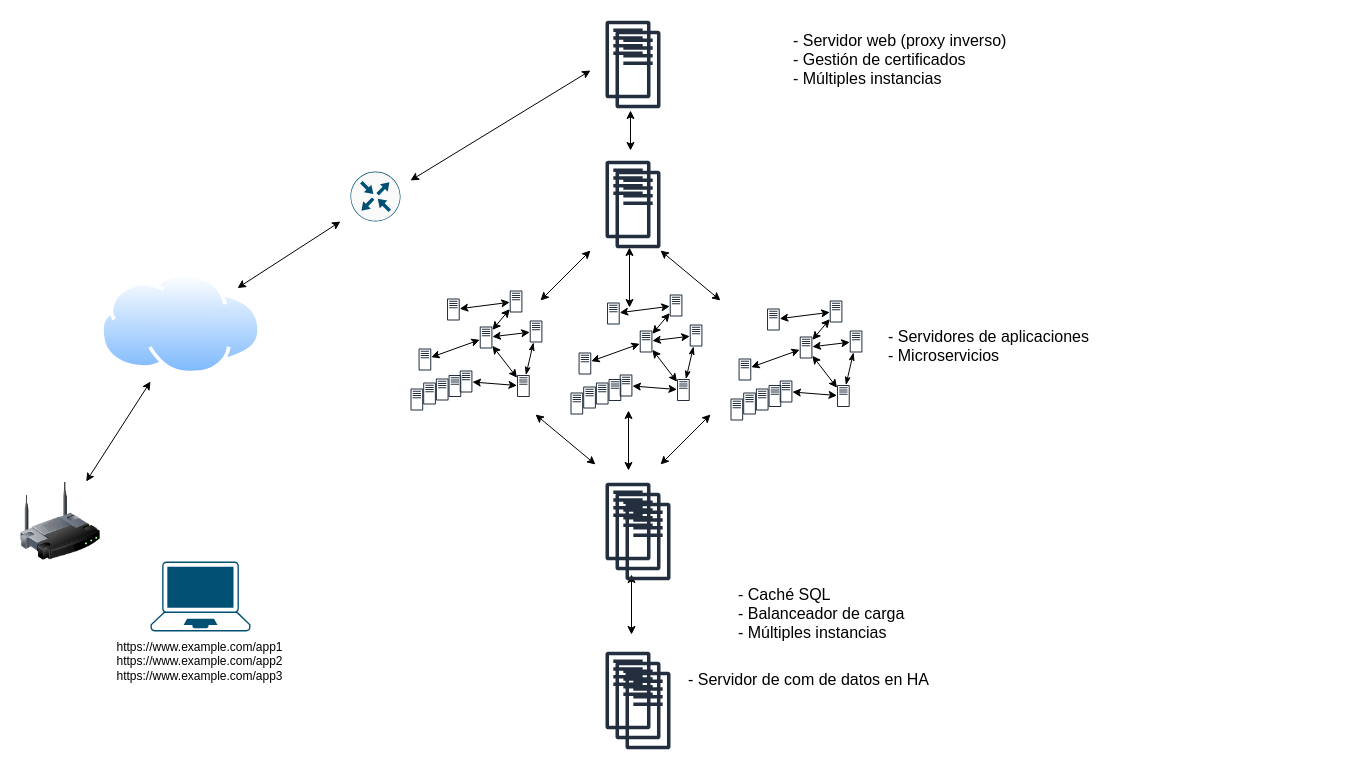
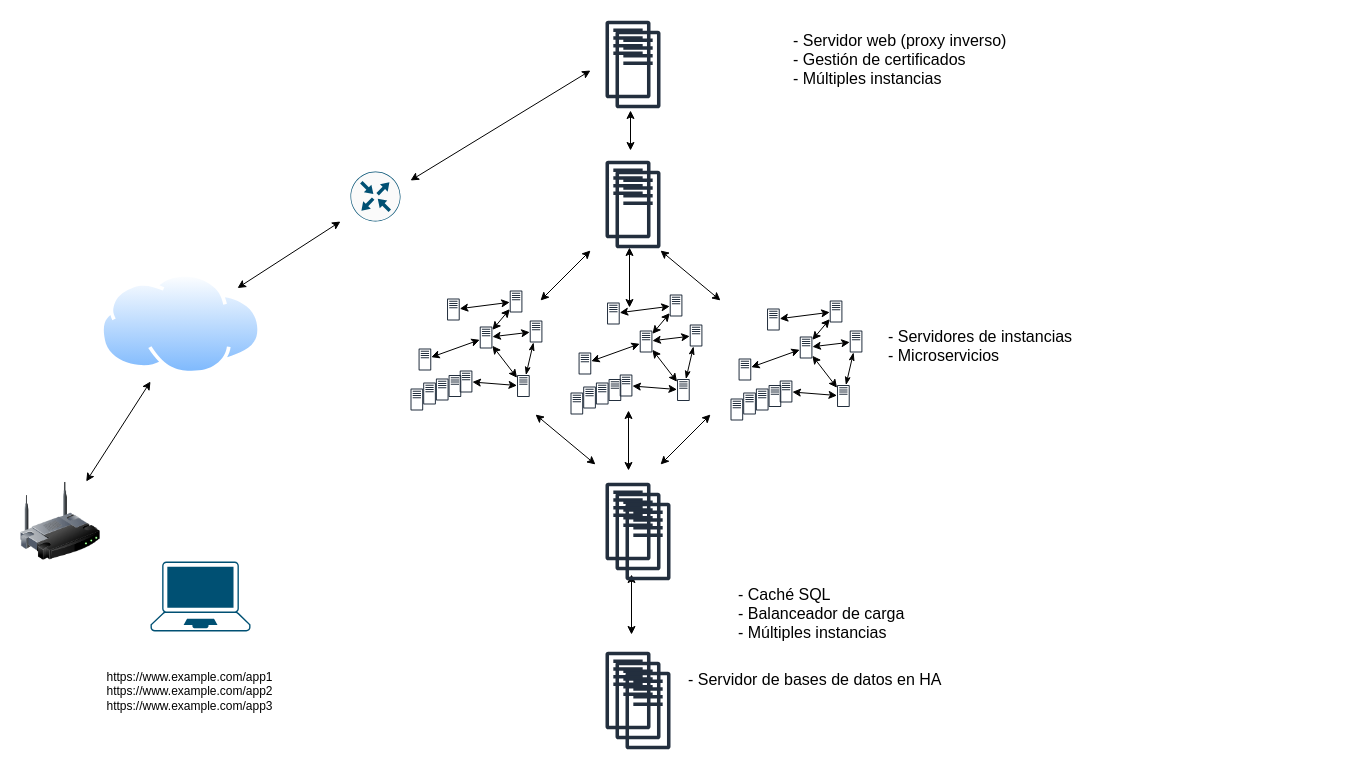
(972, 342) -> (967, 342)
(200, 662) -> (190, 692)
(784, 678) -> (790, 678)
